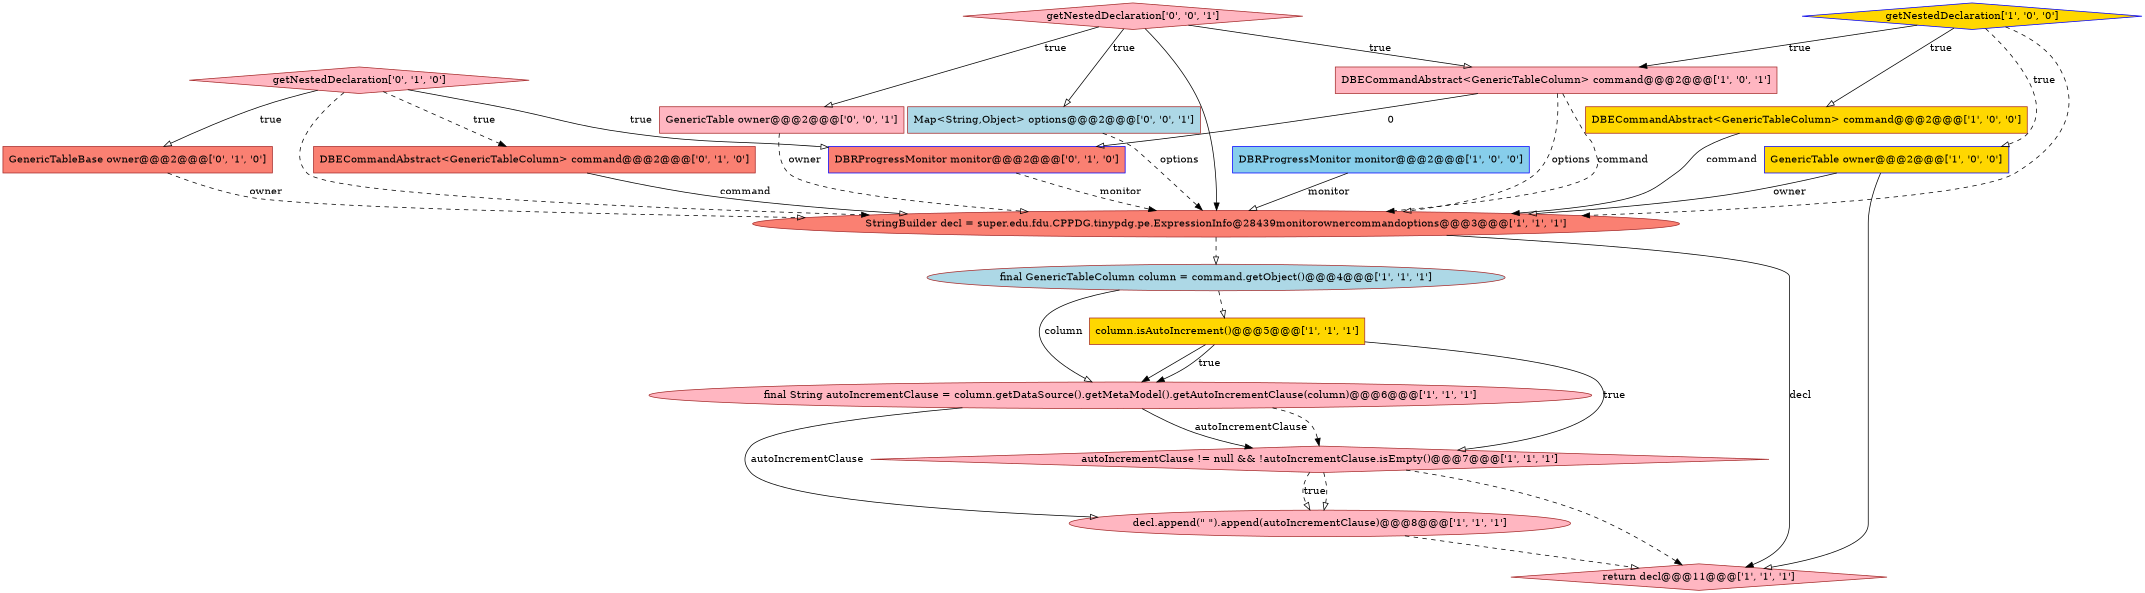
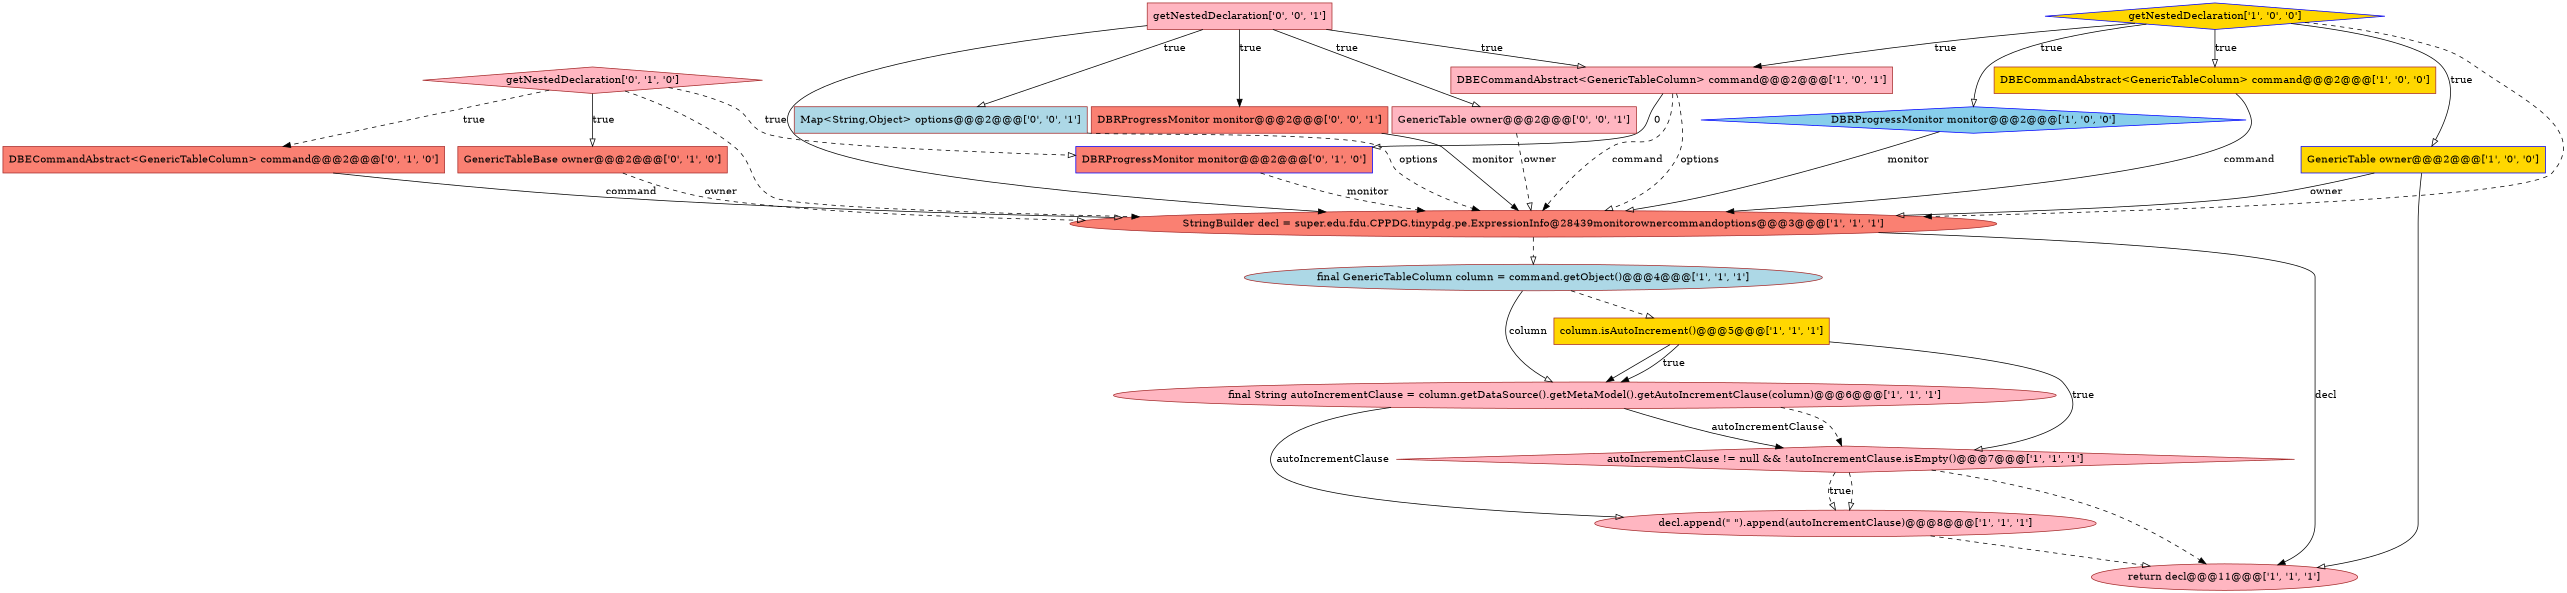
(1133, 16) -> (1240, 16)
none -> (2047, 42)
(2030, 86) -> (2407, 47)
none -> (1240, 120)
(613, 131) -> (861, 145)
(1381, 160) -> (1974, 120)
(1699, 577) -> (2225, 577)
